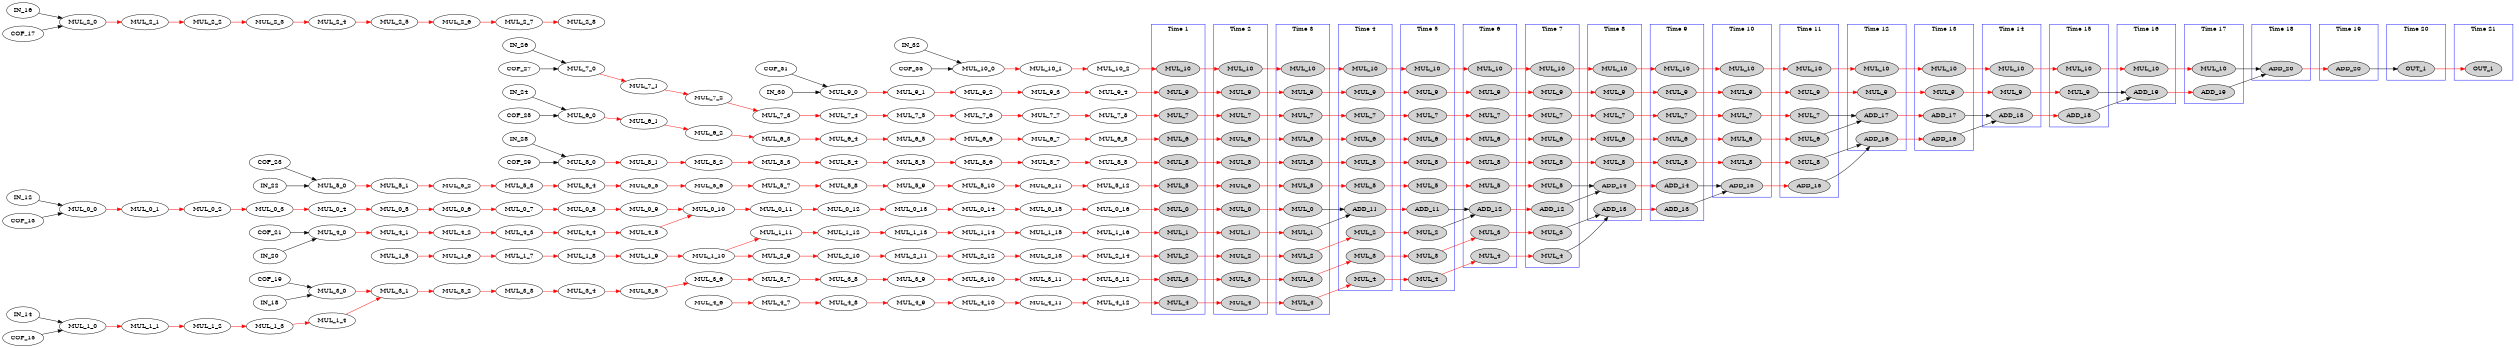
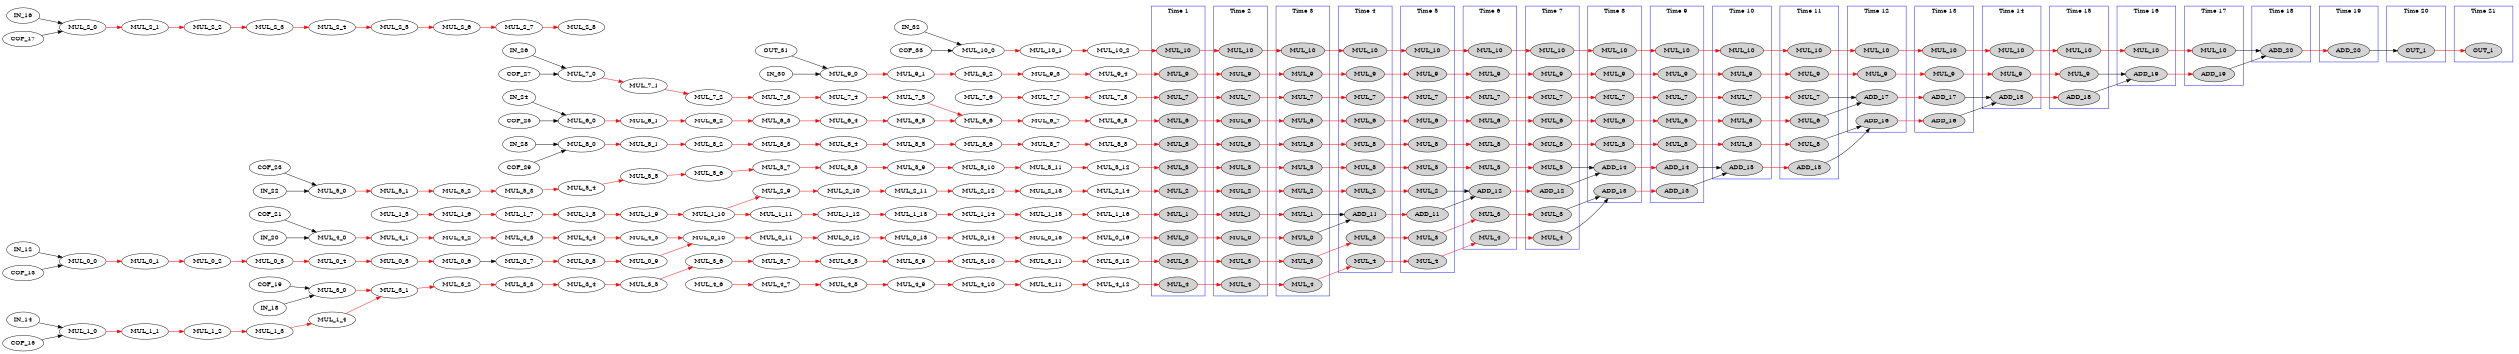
(776, 69) -> (776, 51)
(943, 116) -> (943, 108)
(486, 209) -> (486, 261)
